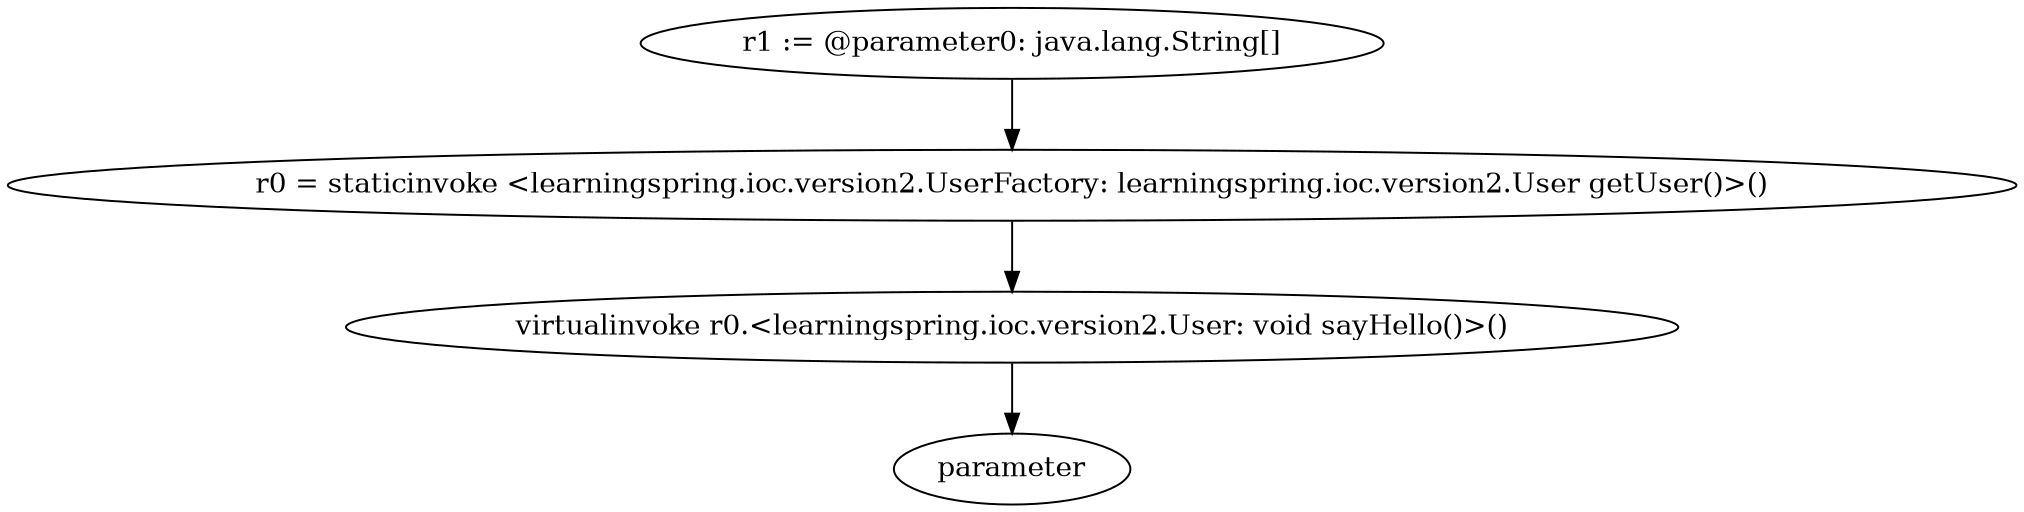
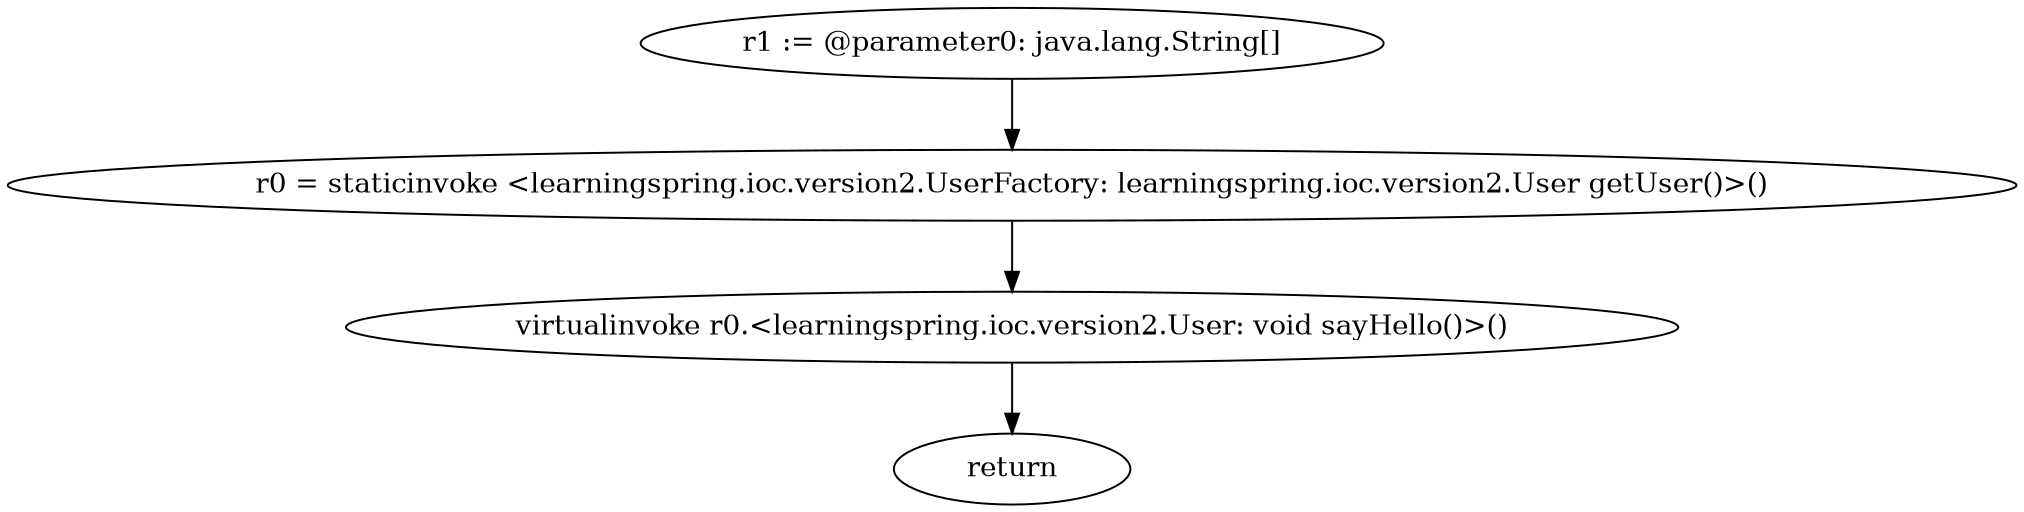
(1012, 469) -> (1012, 469)
